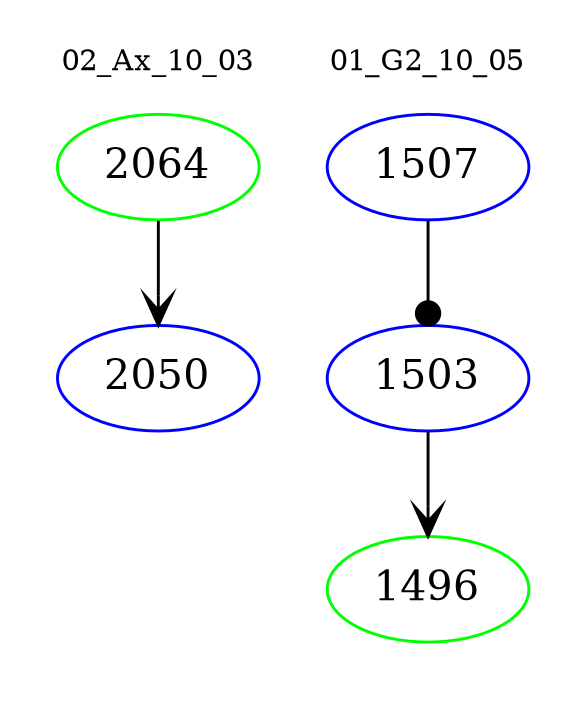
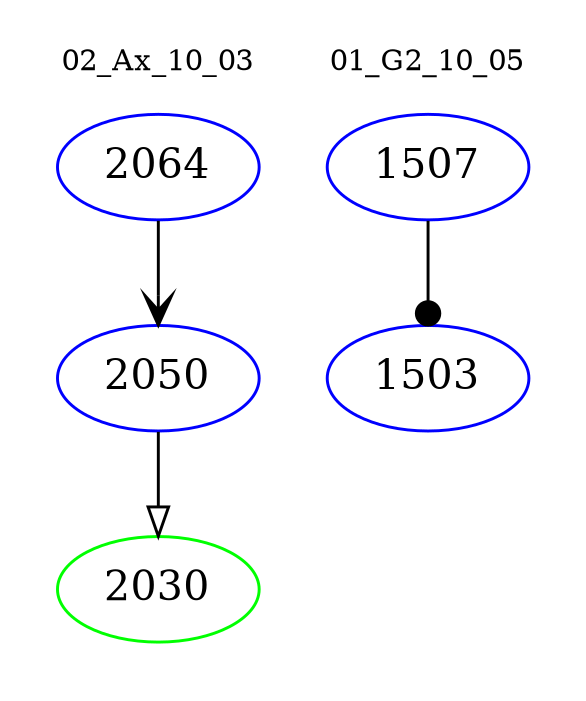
(158, 167) -> (158, 167)
none -> (158, 589)
(428, 589) -> none
